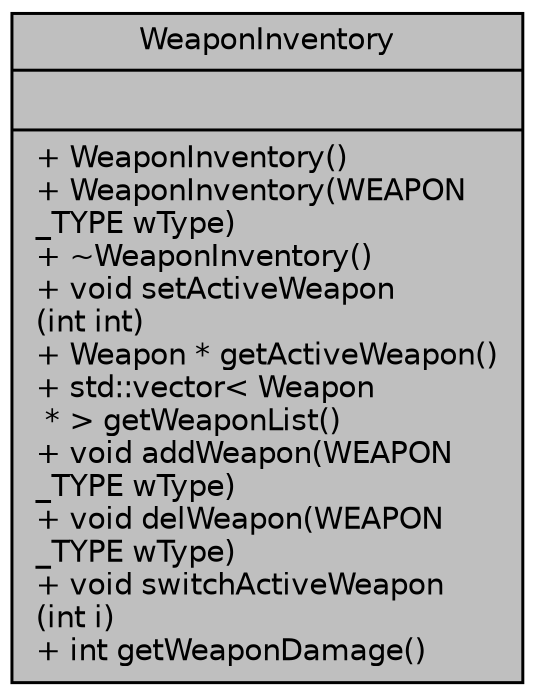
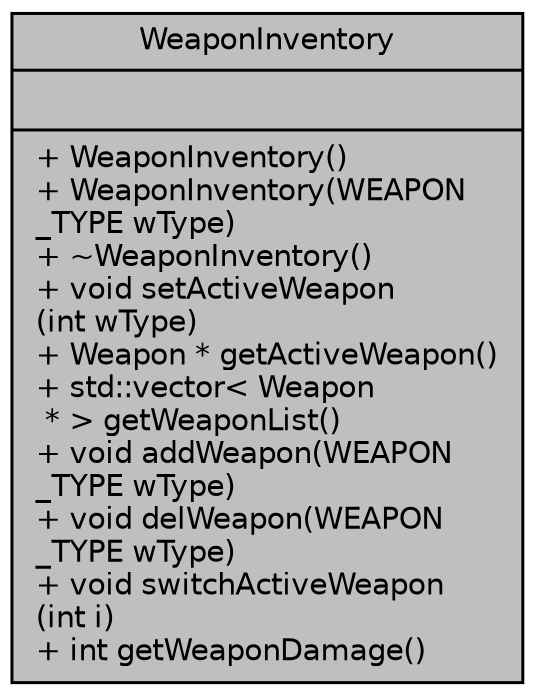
(91, 323) -> (118, 323)
